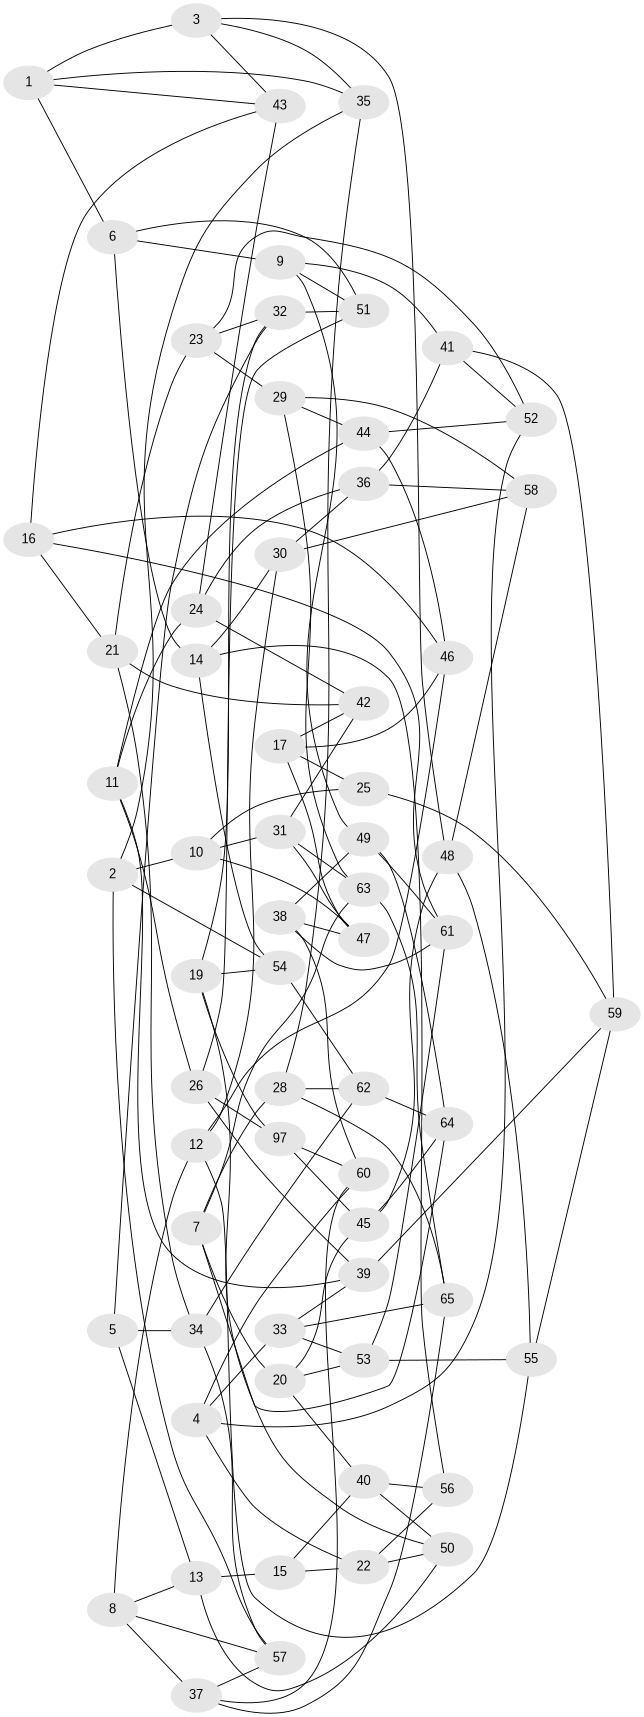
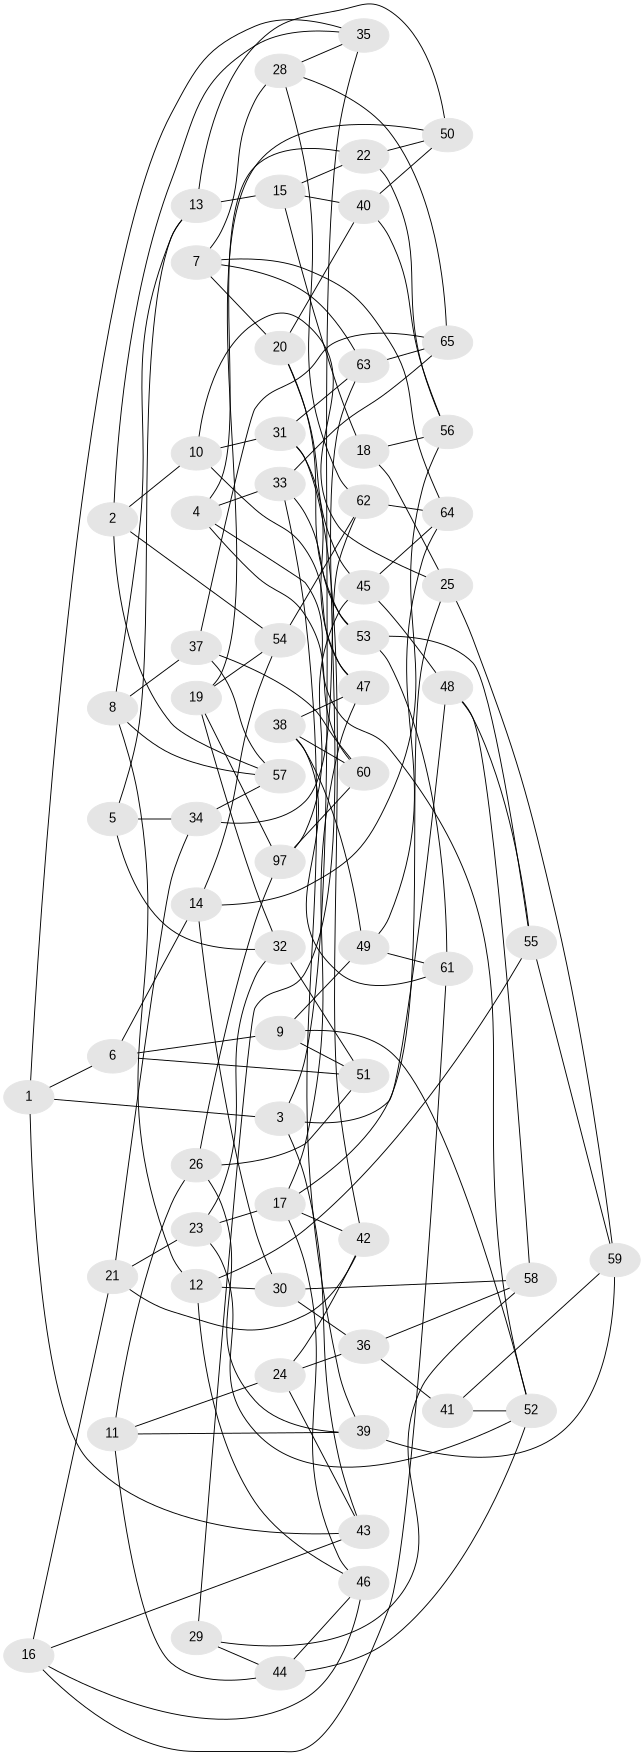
(380, 281) -> (458, 1174)
(229, 363) -> (238, 1217)
none -> (364, 451)
